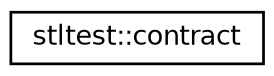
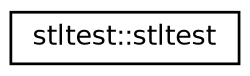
(137, 38) -> (125, 38)
